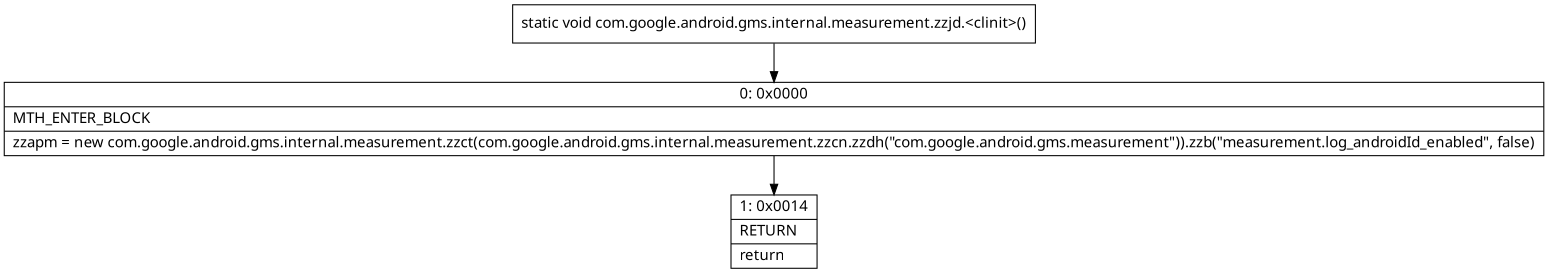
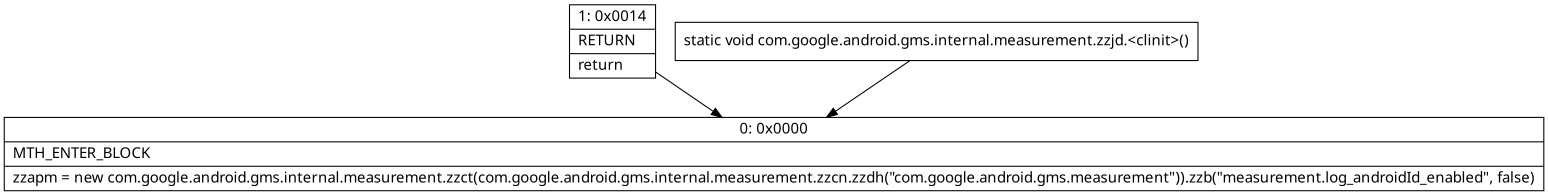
(774, 170) -> (684, 92)
